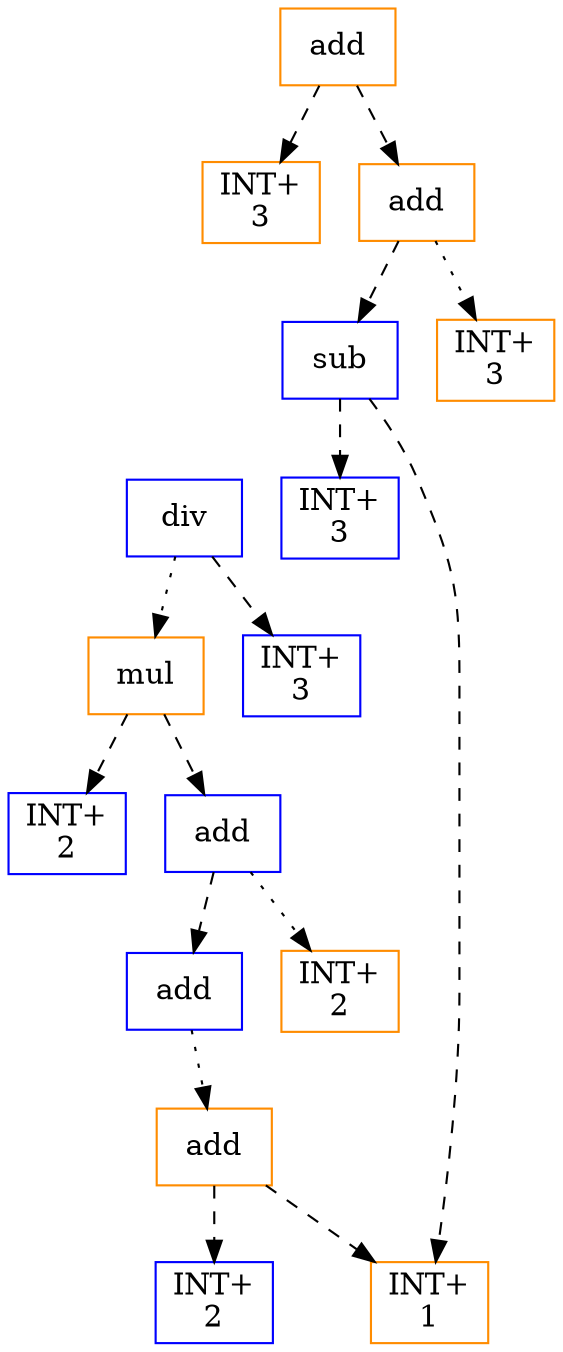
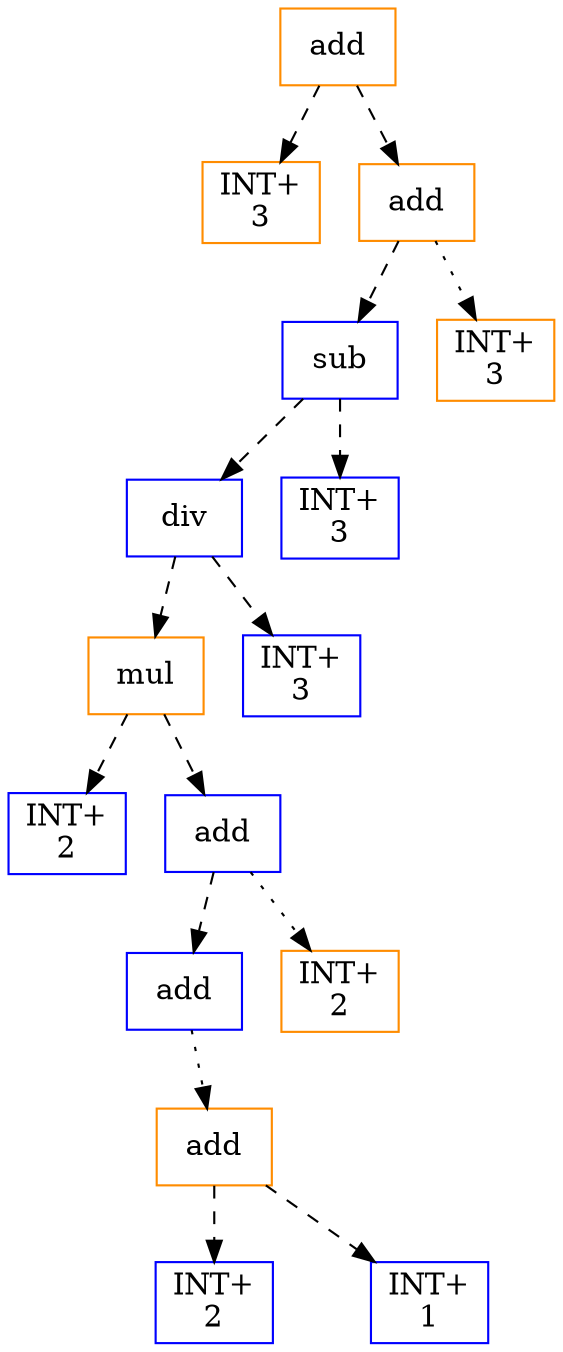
(168, 586) -> (168, 586)
(459, 810) -> (270, 432)
(430, 1303) -> (430, 1303)
